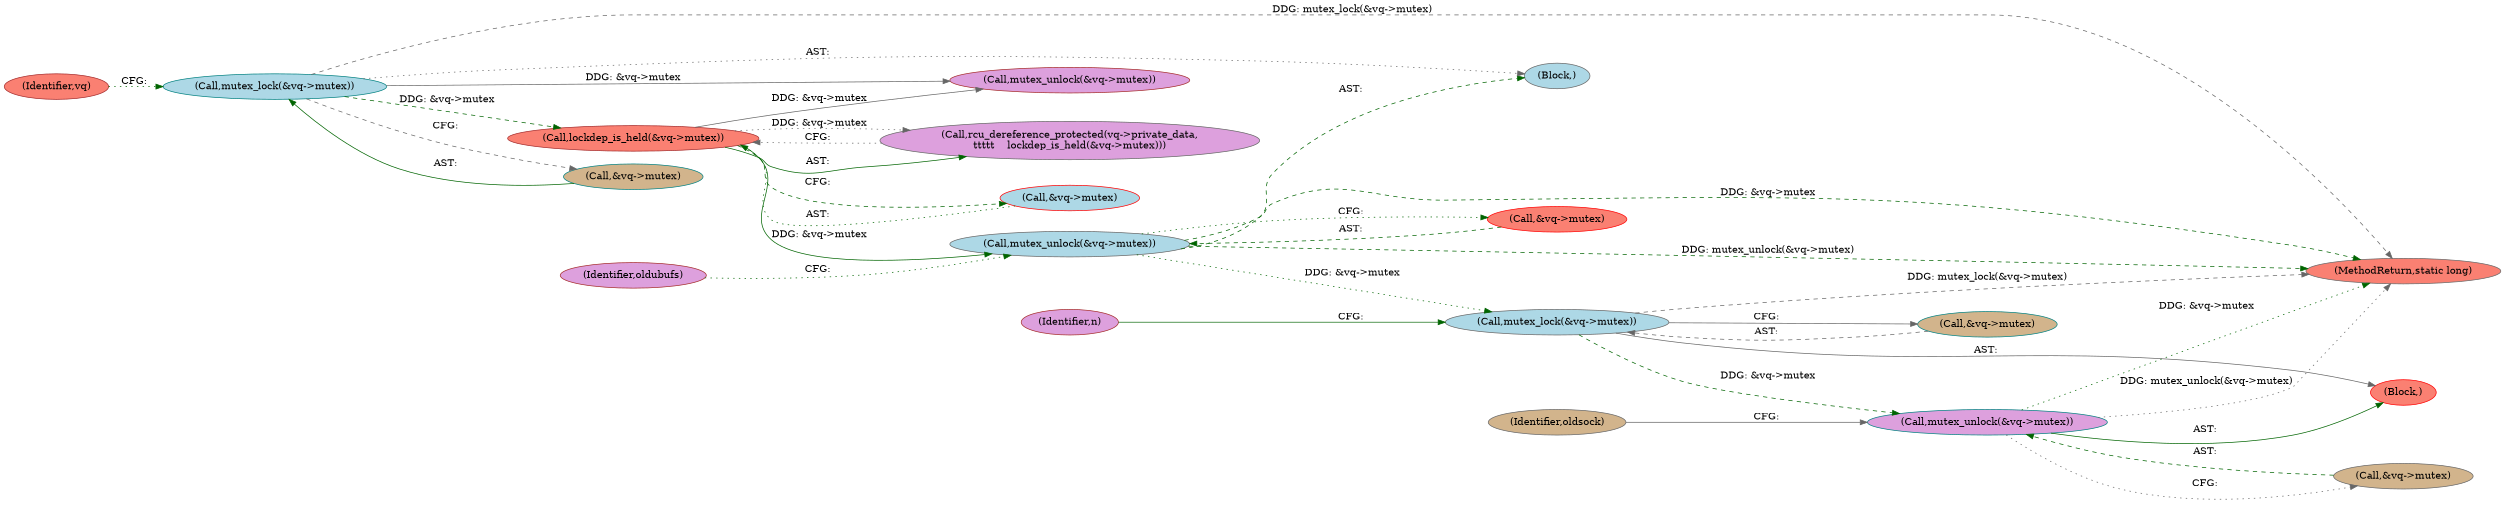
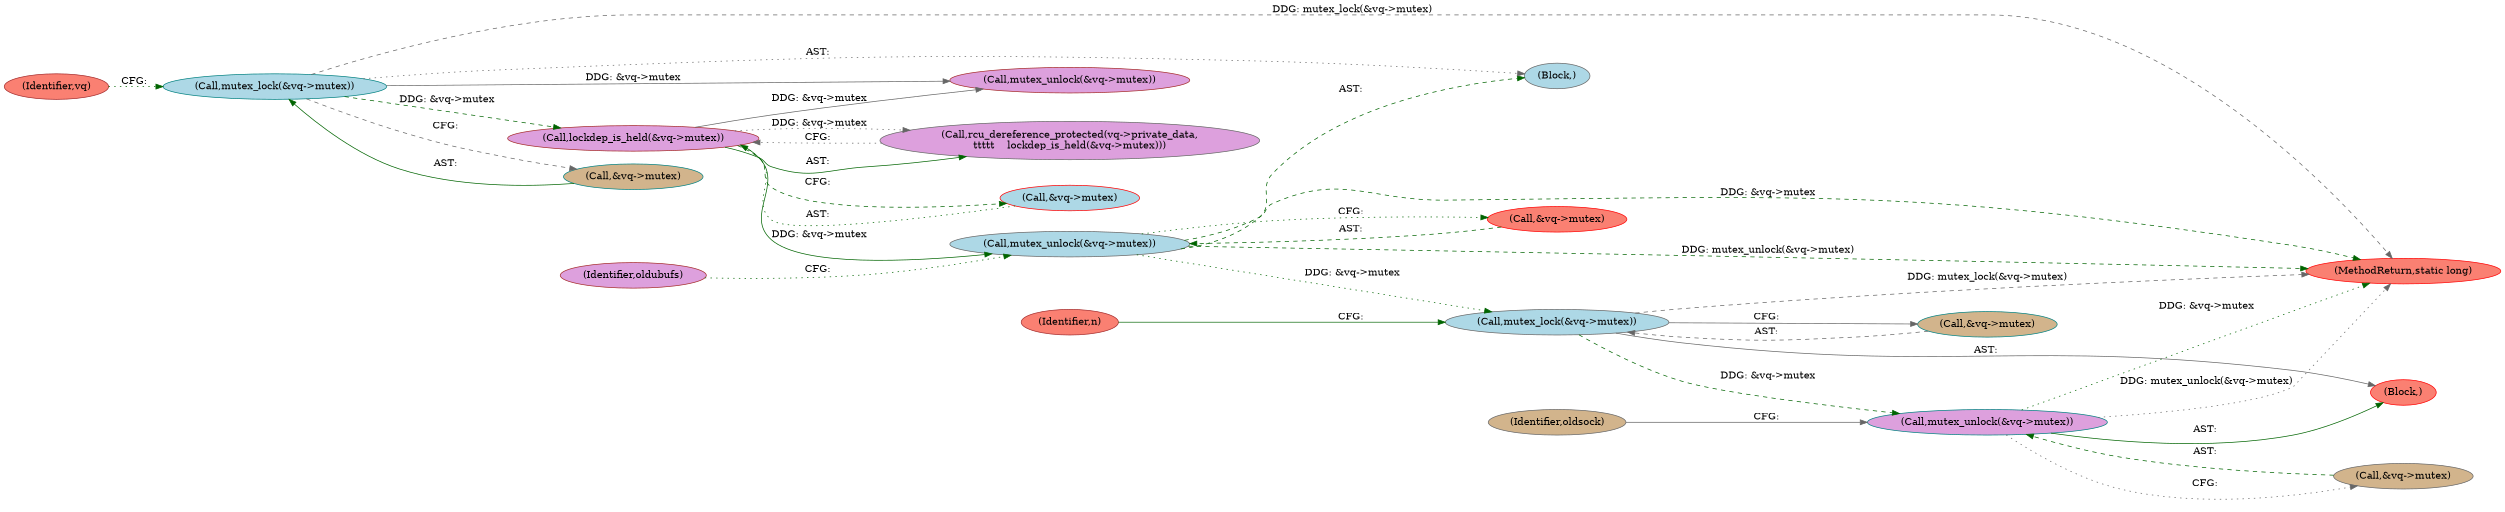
(633, 138) -> (633, 138)
(2403, 271) -> (2403, 271)
(1070, 322) -> (1070, 322)
